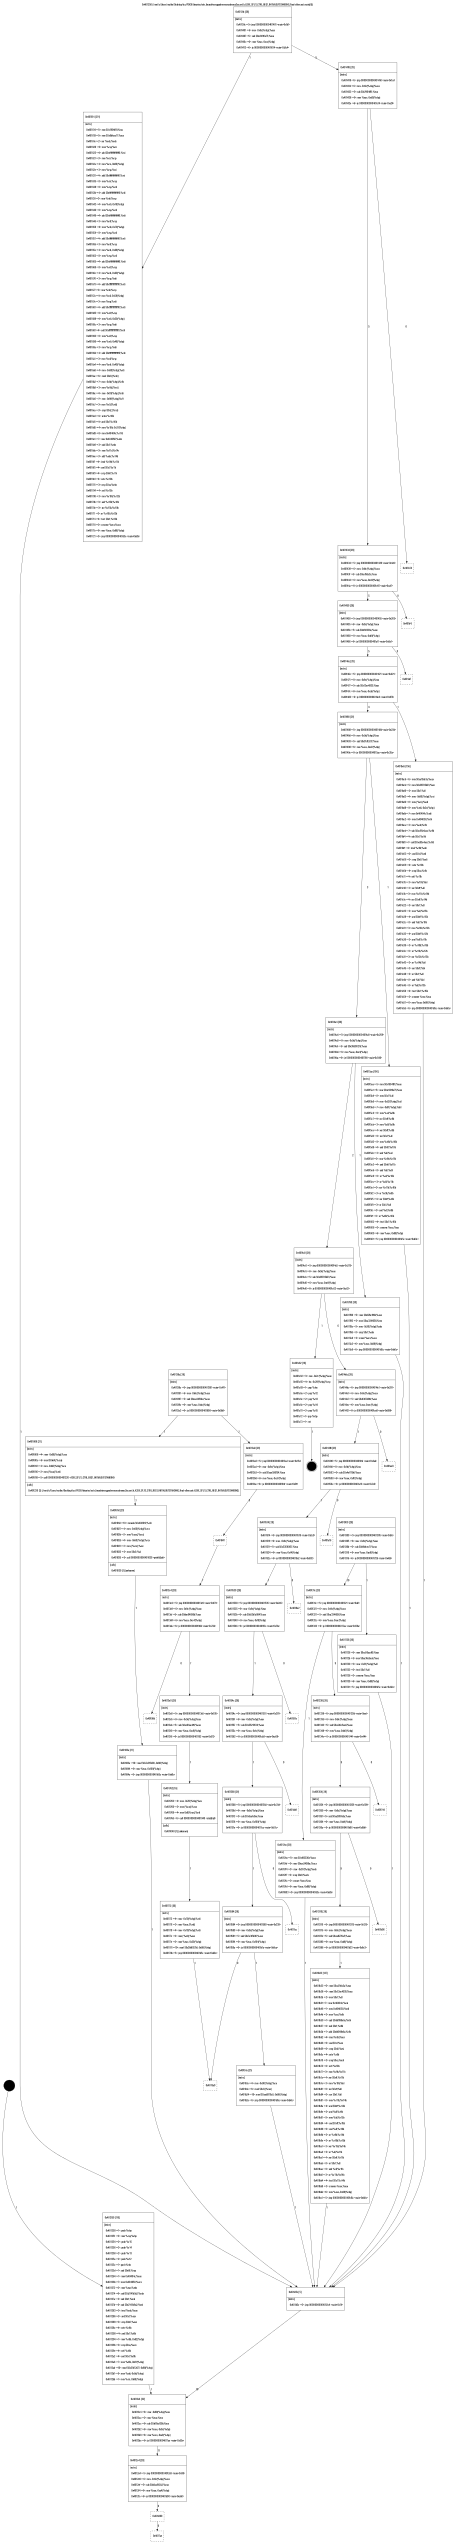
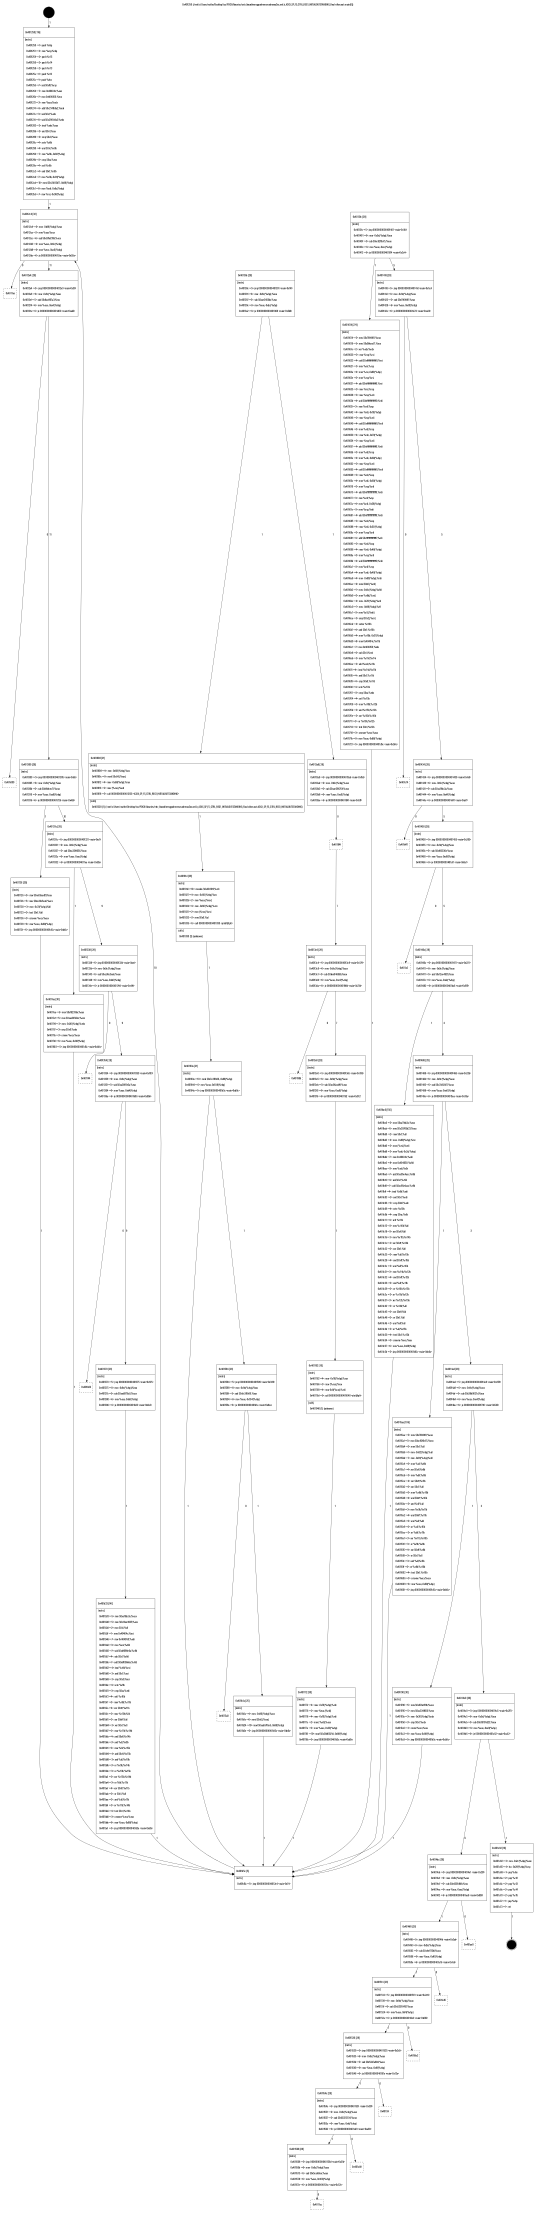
none -> (49, 537)
(252, 1869) -> (229, 1229)
(201, 2019) -> (305, 1808)
(157, 2525) -> (17, 273)
